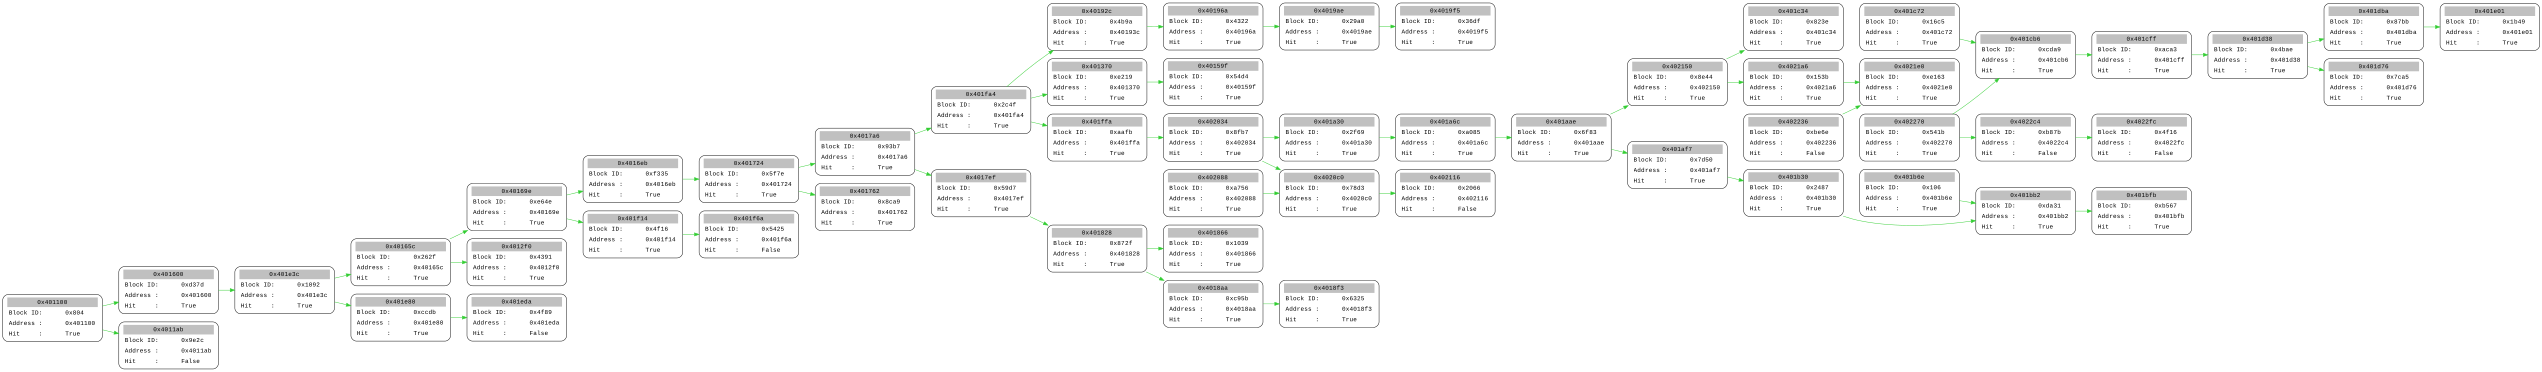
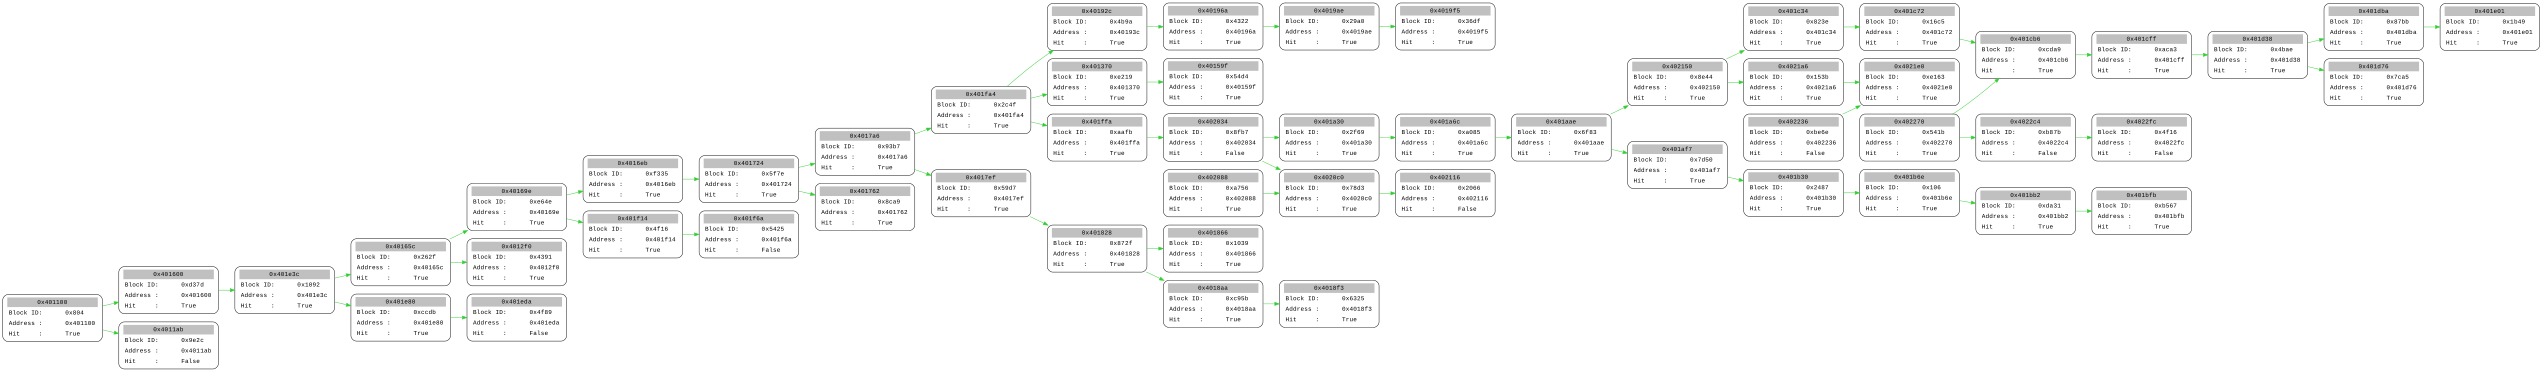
none -> (1849, 27)
(1205, 153) -> (1207, 153)
(1907, 225) -> (1849, 193)
